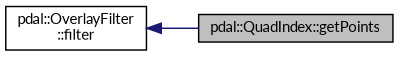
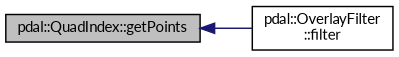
(180, 28) -> (233, 28)
